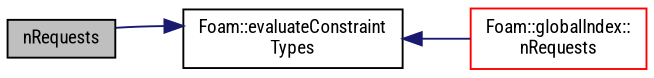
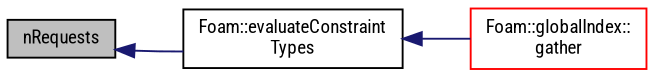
(140, 27) -> (159, 51)
(559, 39) -> (559, 39)
